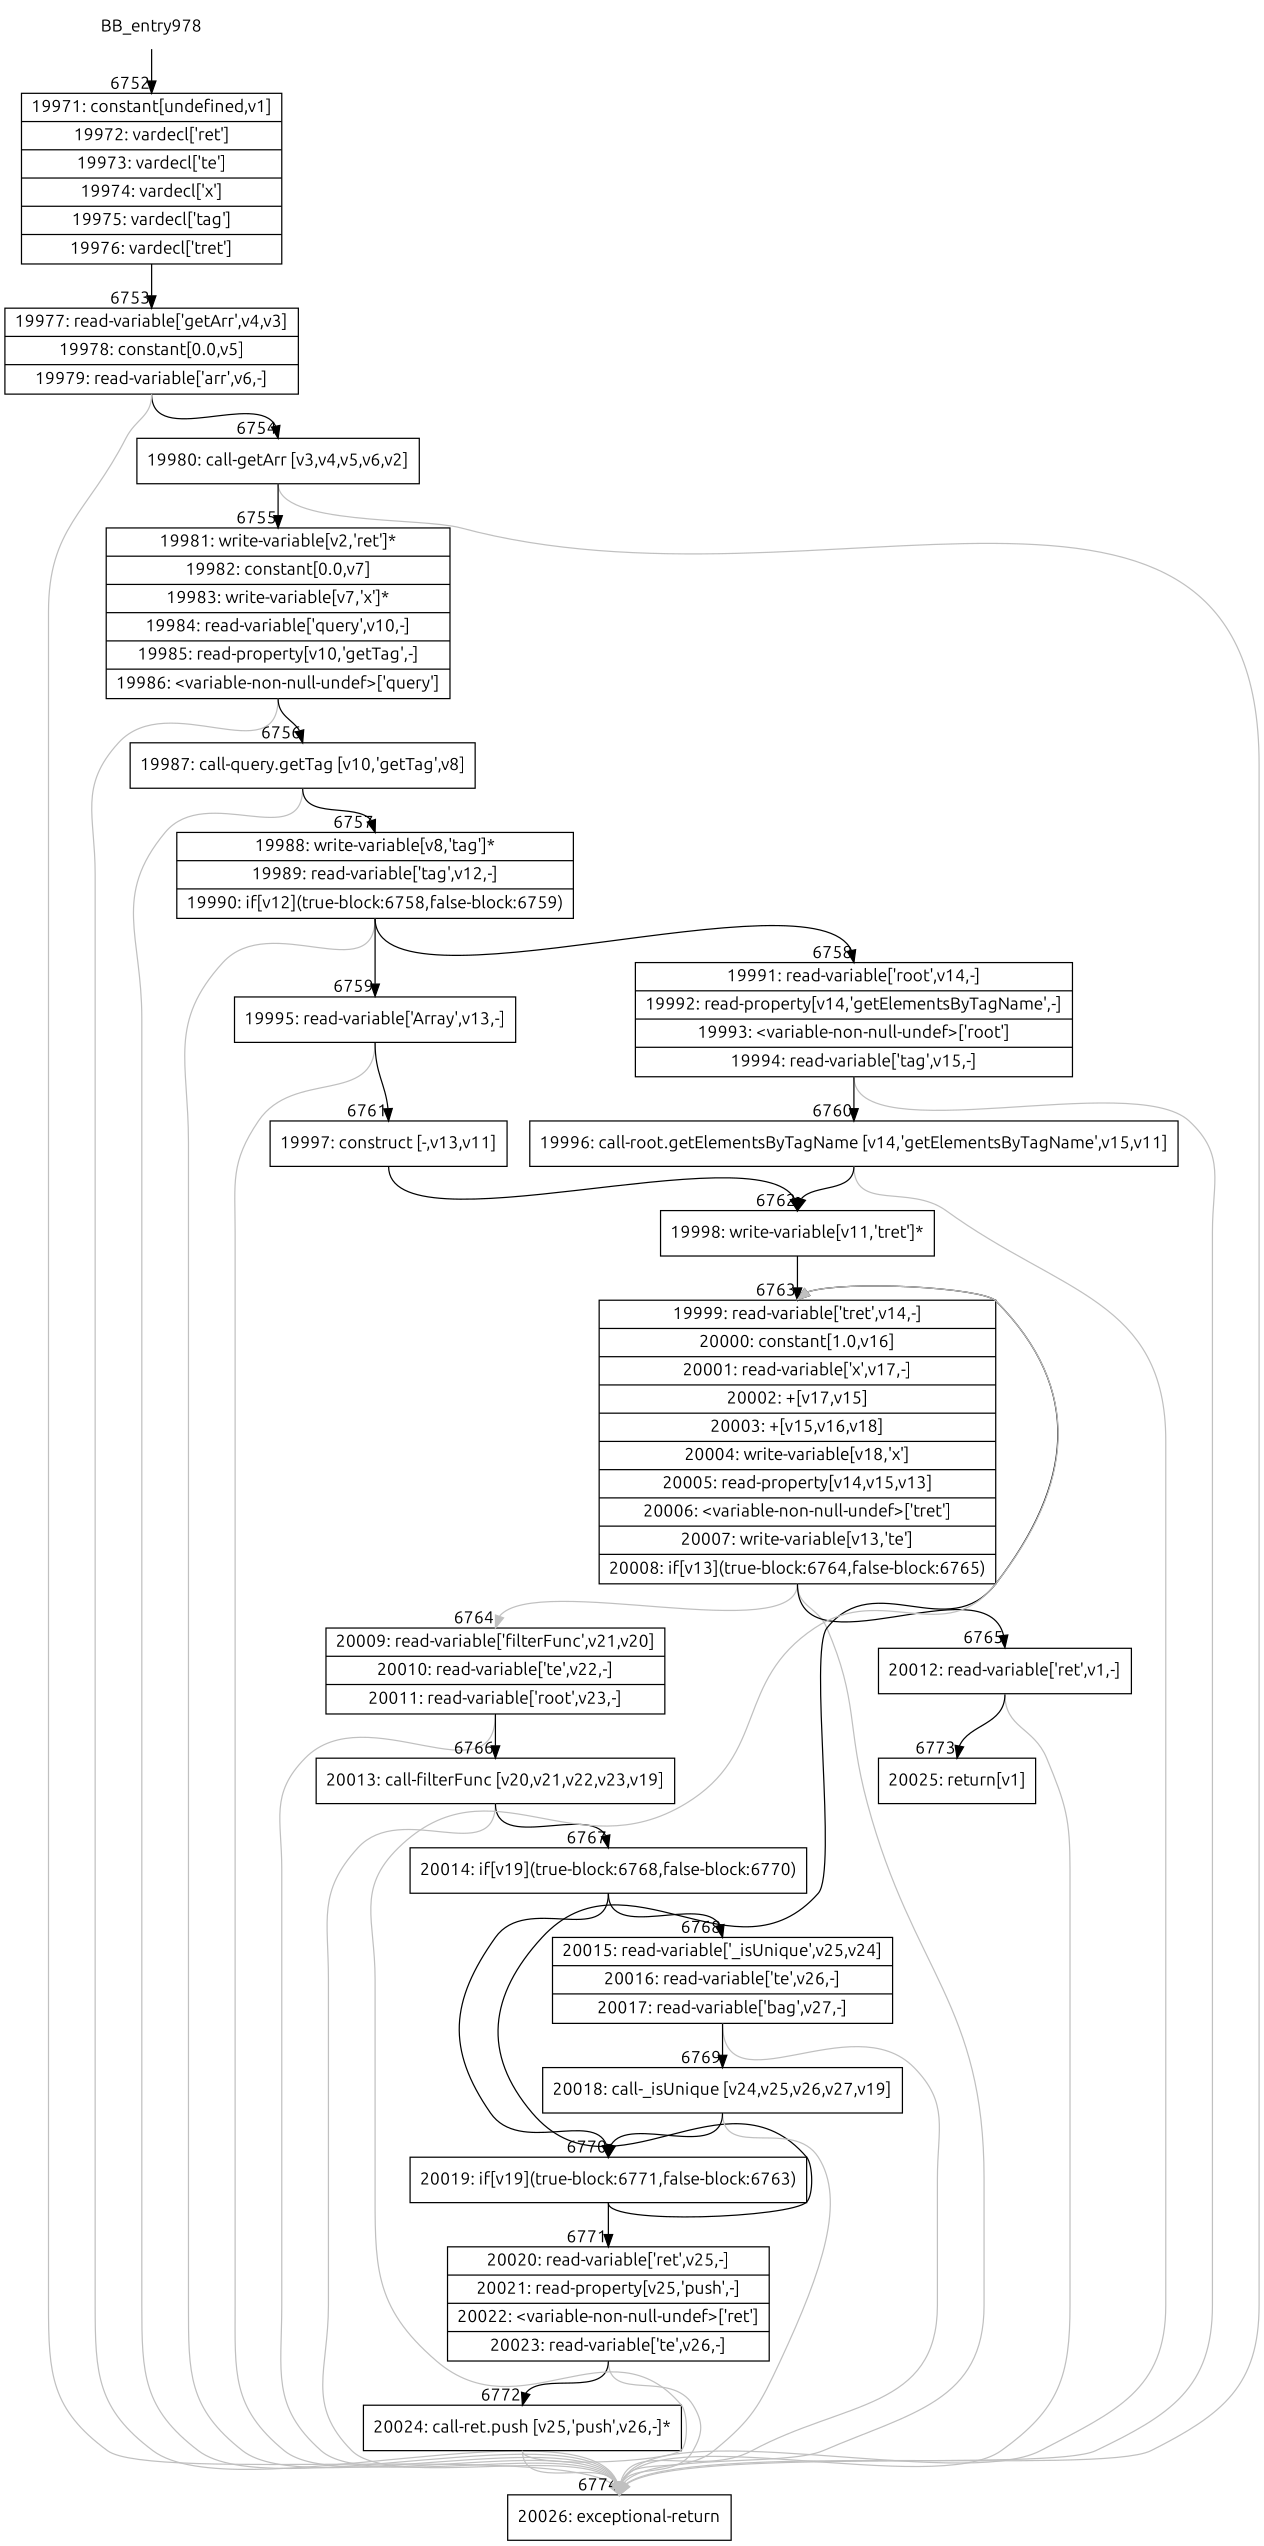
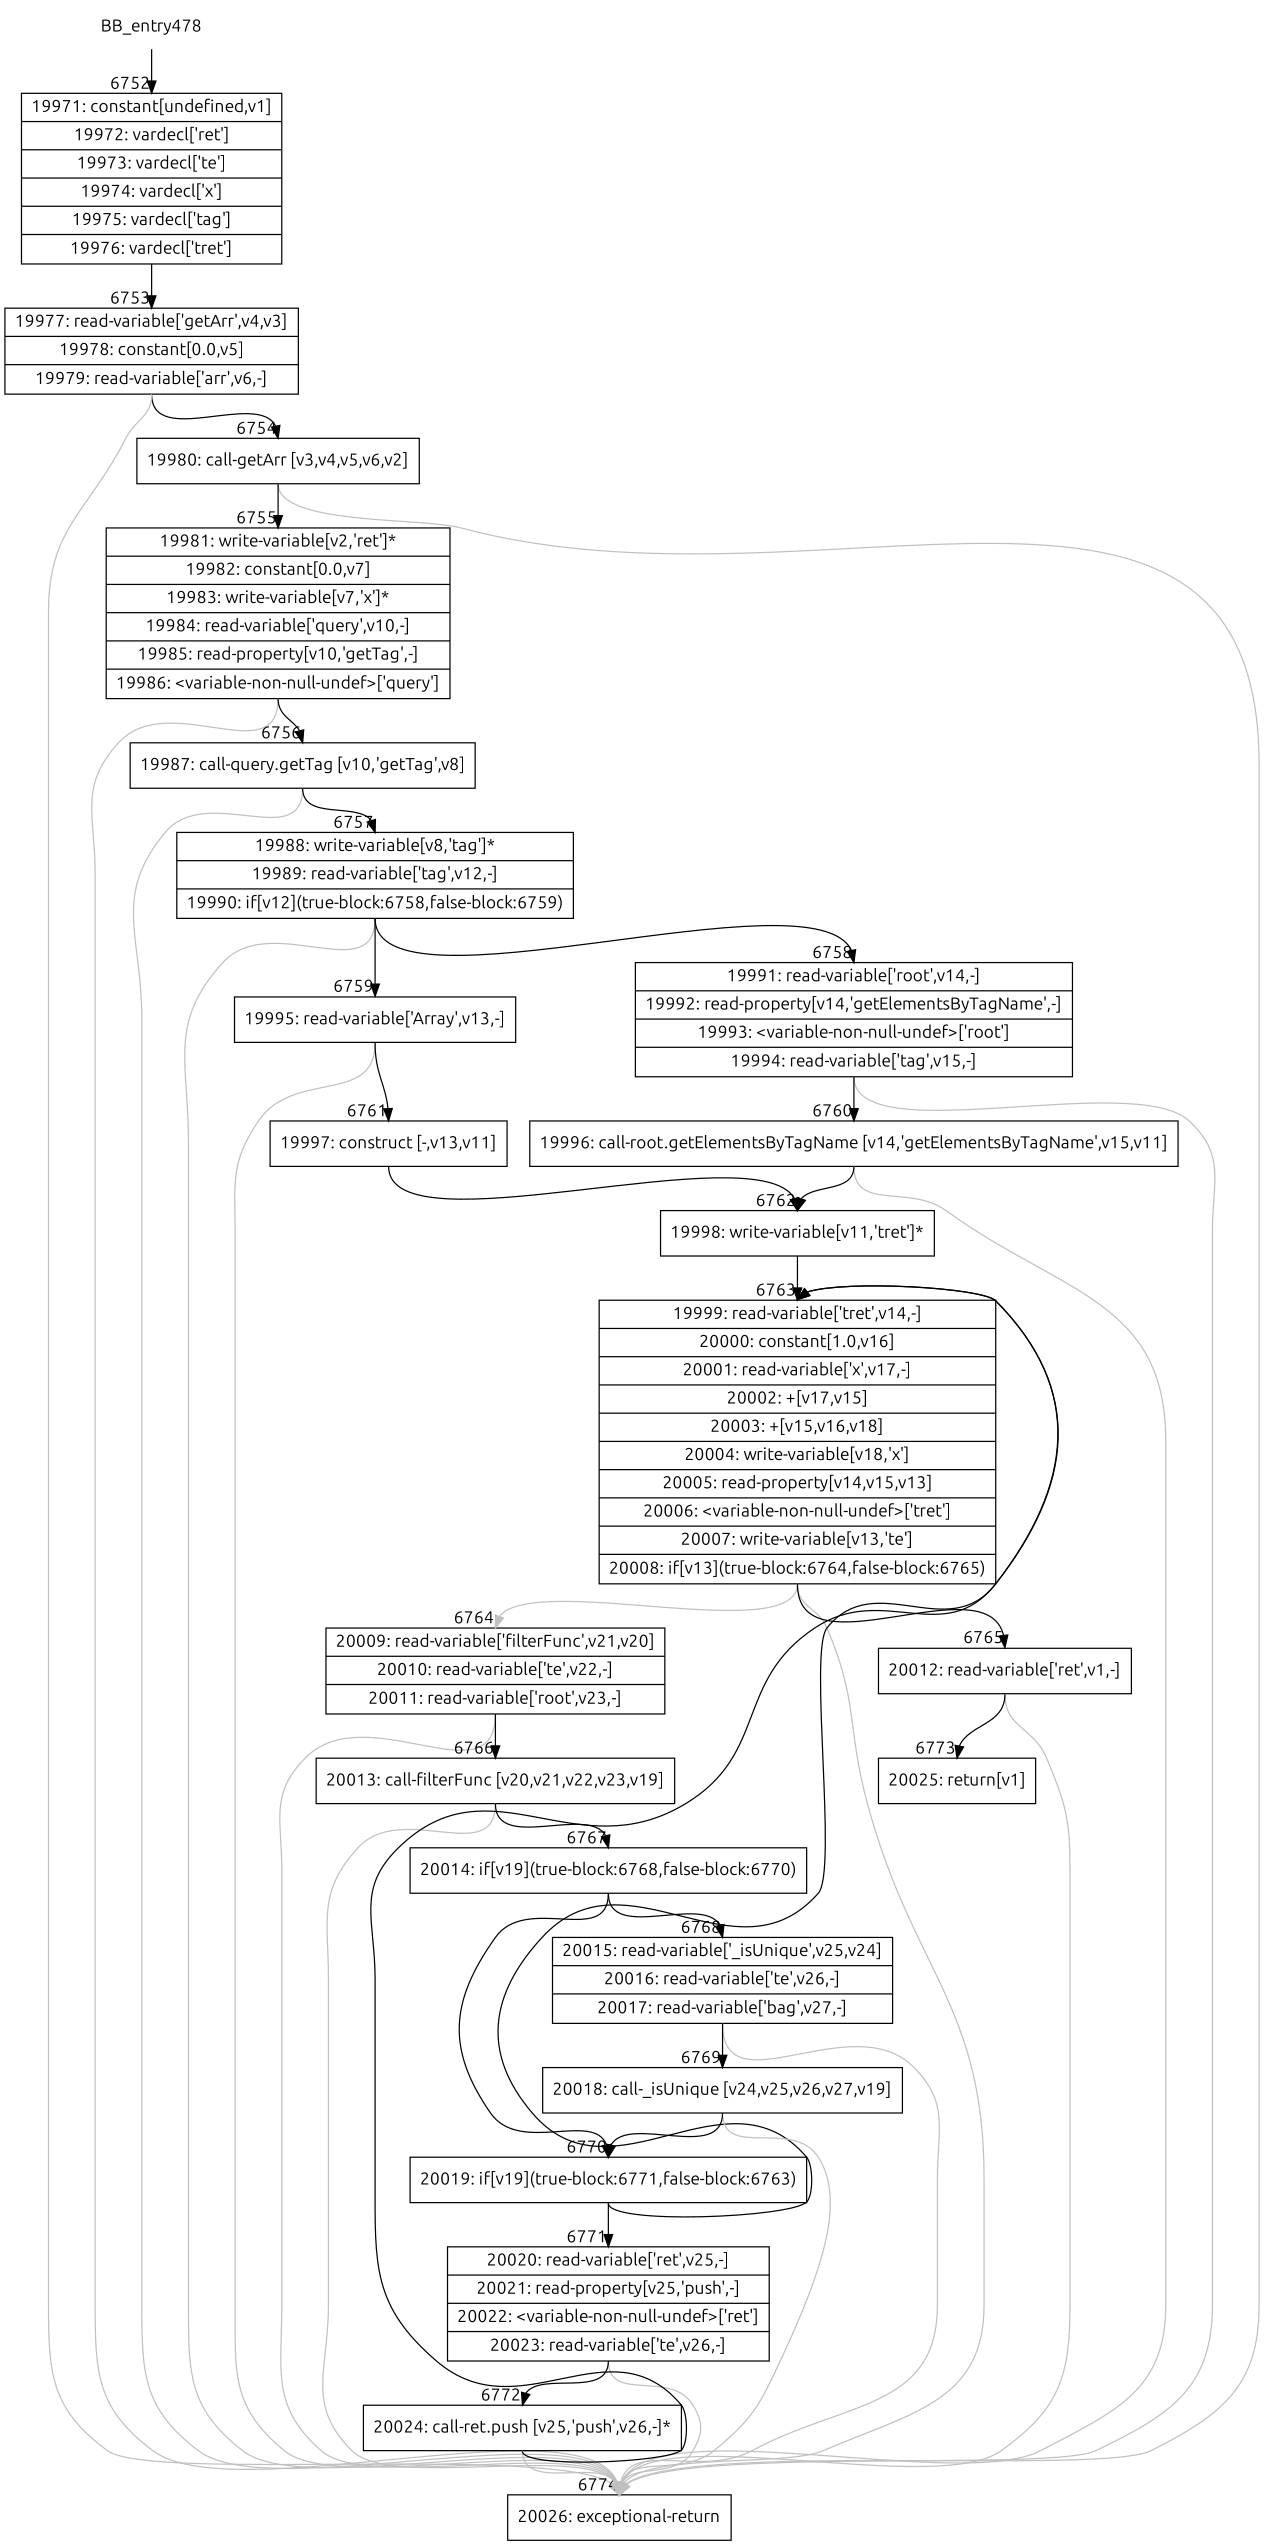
(152, 27) -> (152, 27)
(441, 1820) -> (441, 1820)
